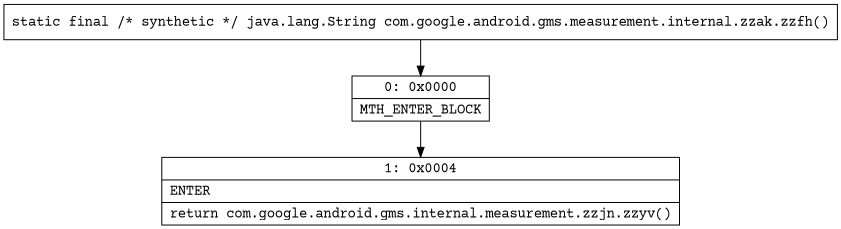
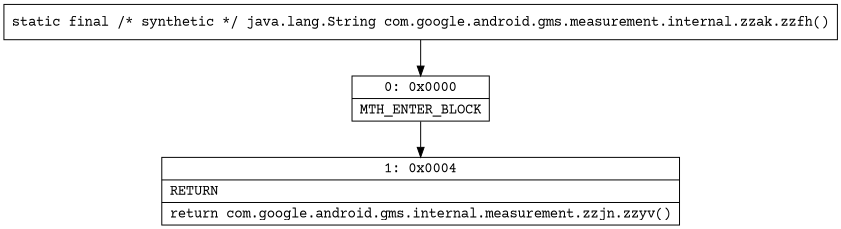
(190, 191) -> (194, 191)
